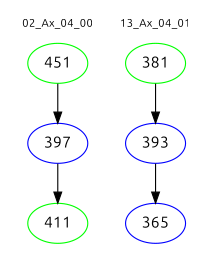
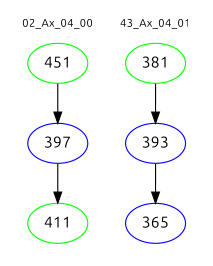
(156, 24) -> (156, 24)
